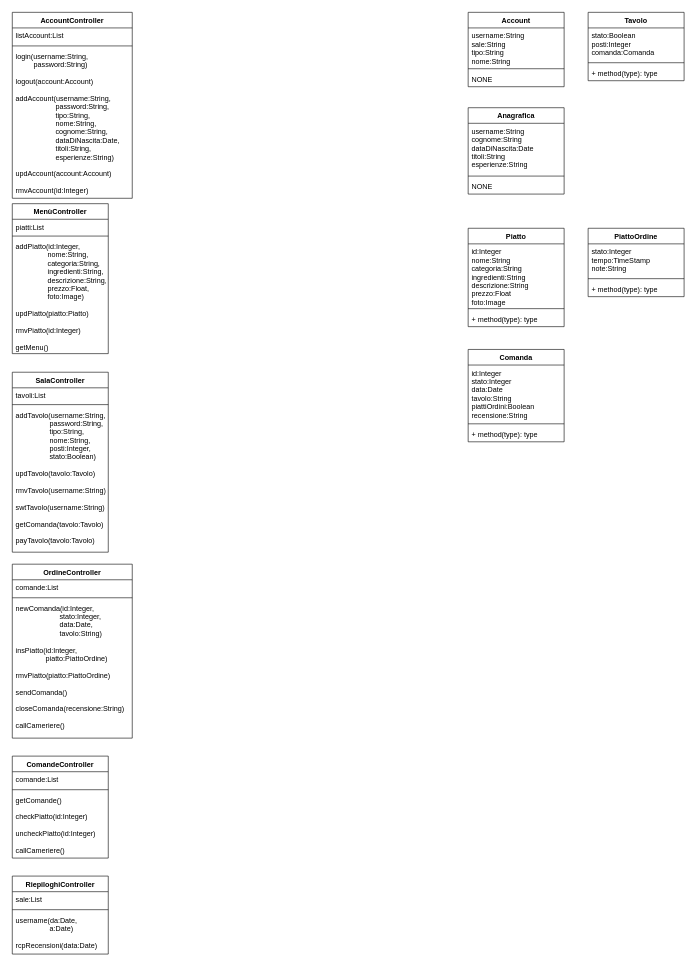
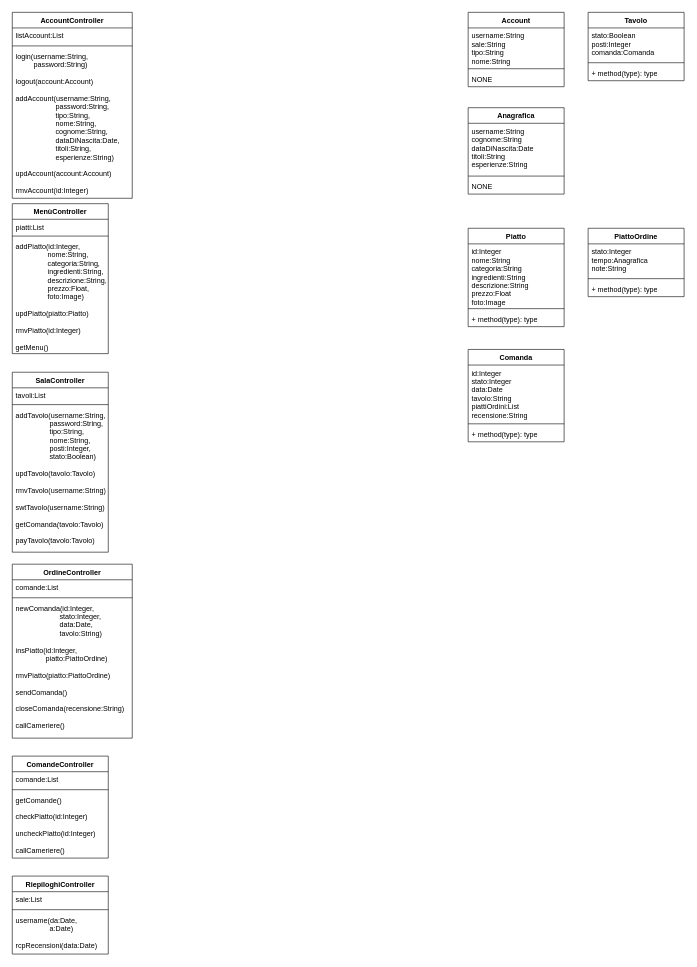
(617, 252) -> (617, 252)
(490, 373) -> (490, 373)
